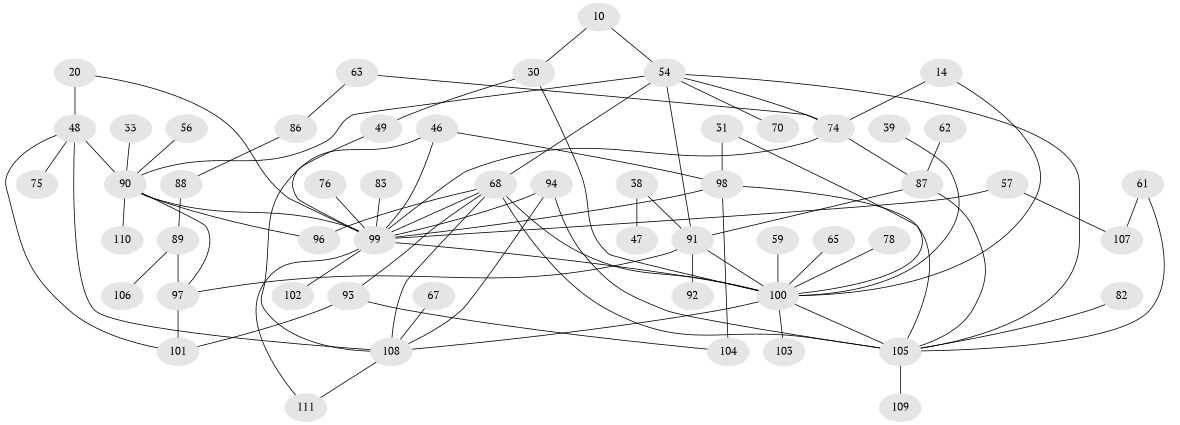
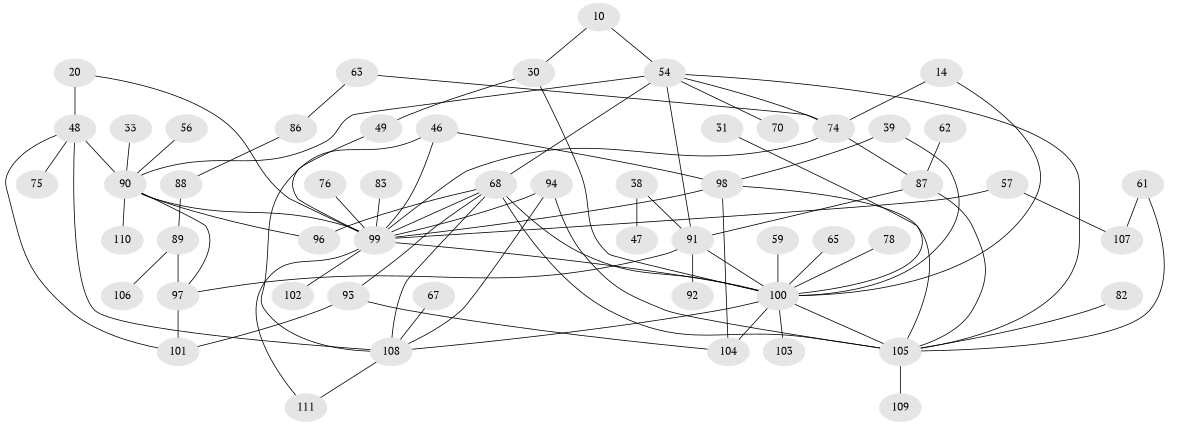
(722, 160) -> (808, 161)
none -> (754, 323)
